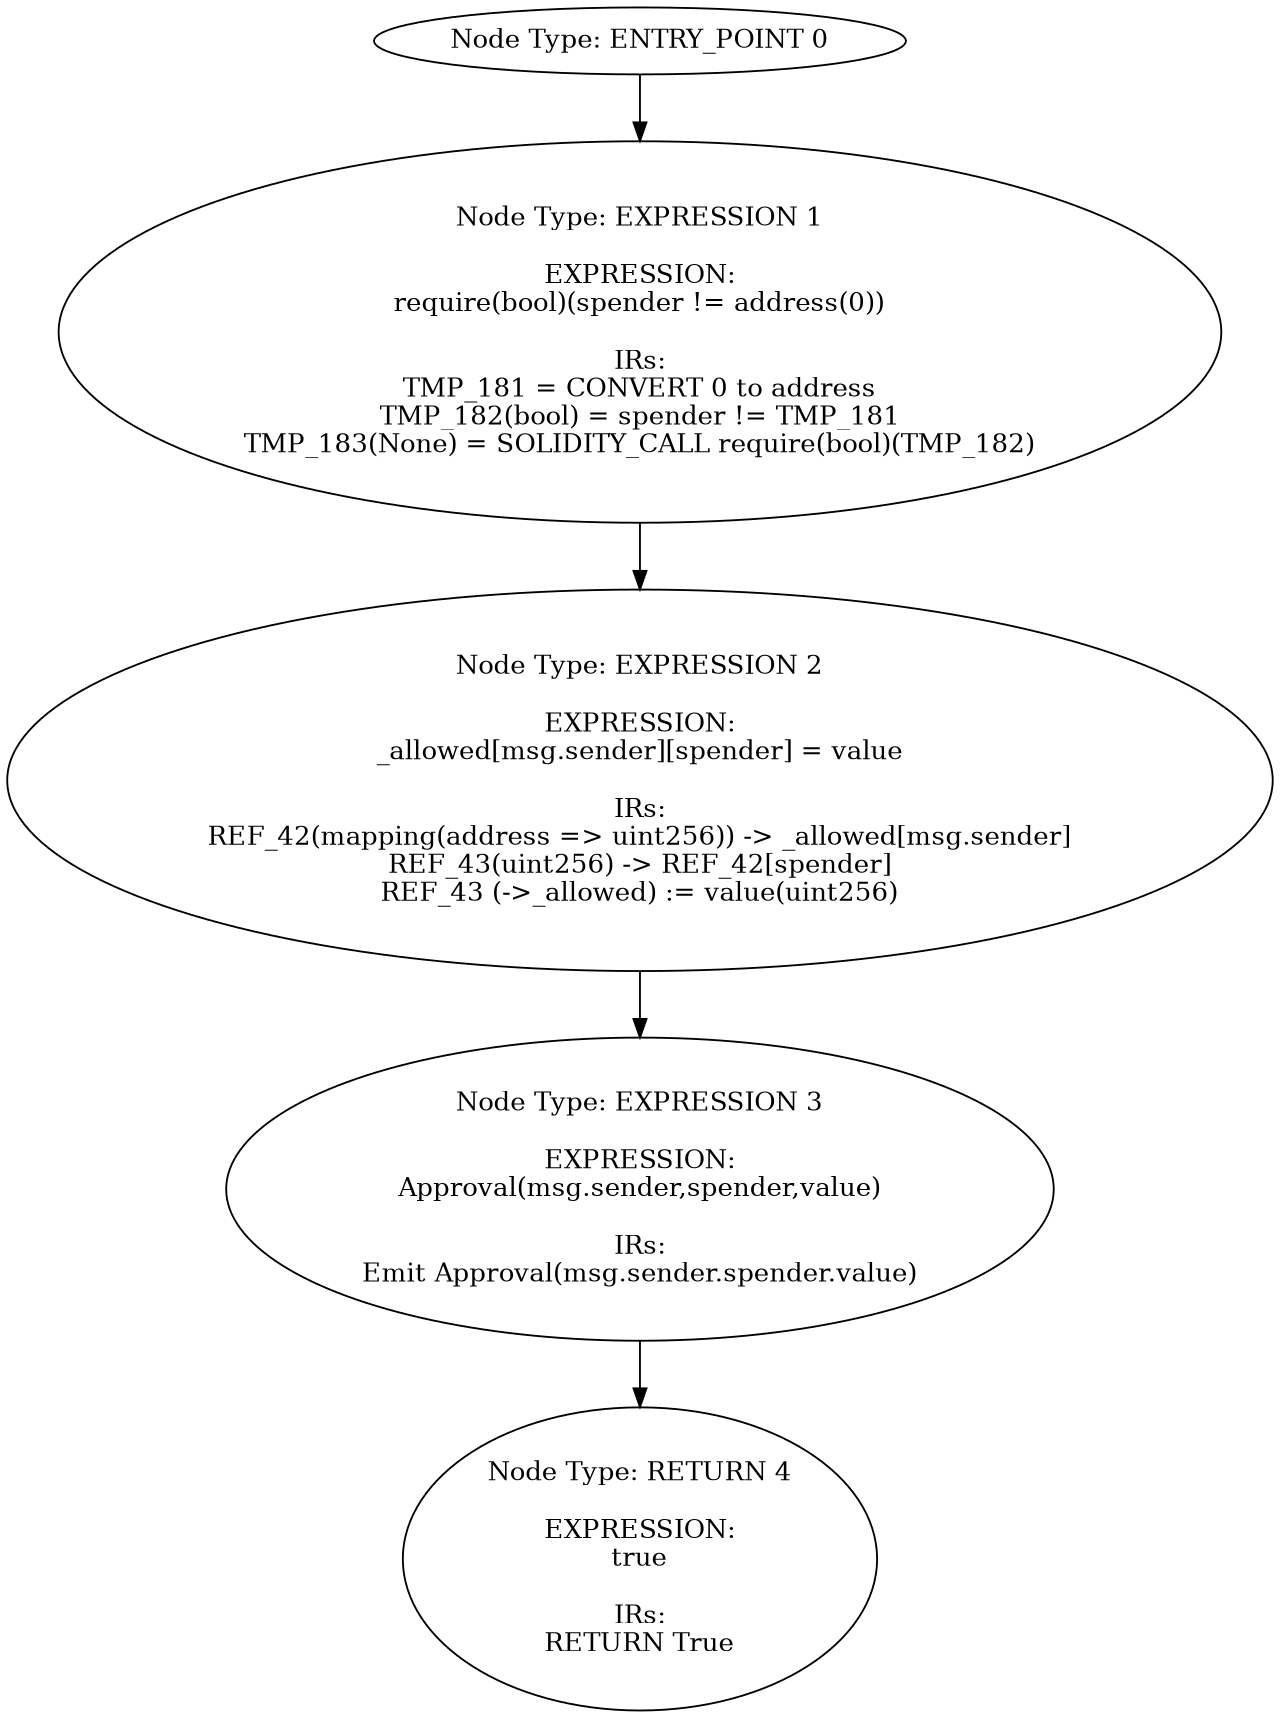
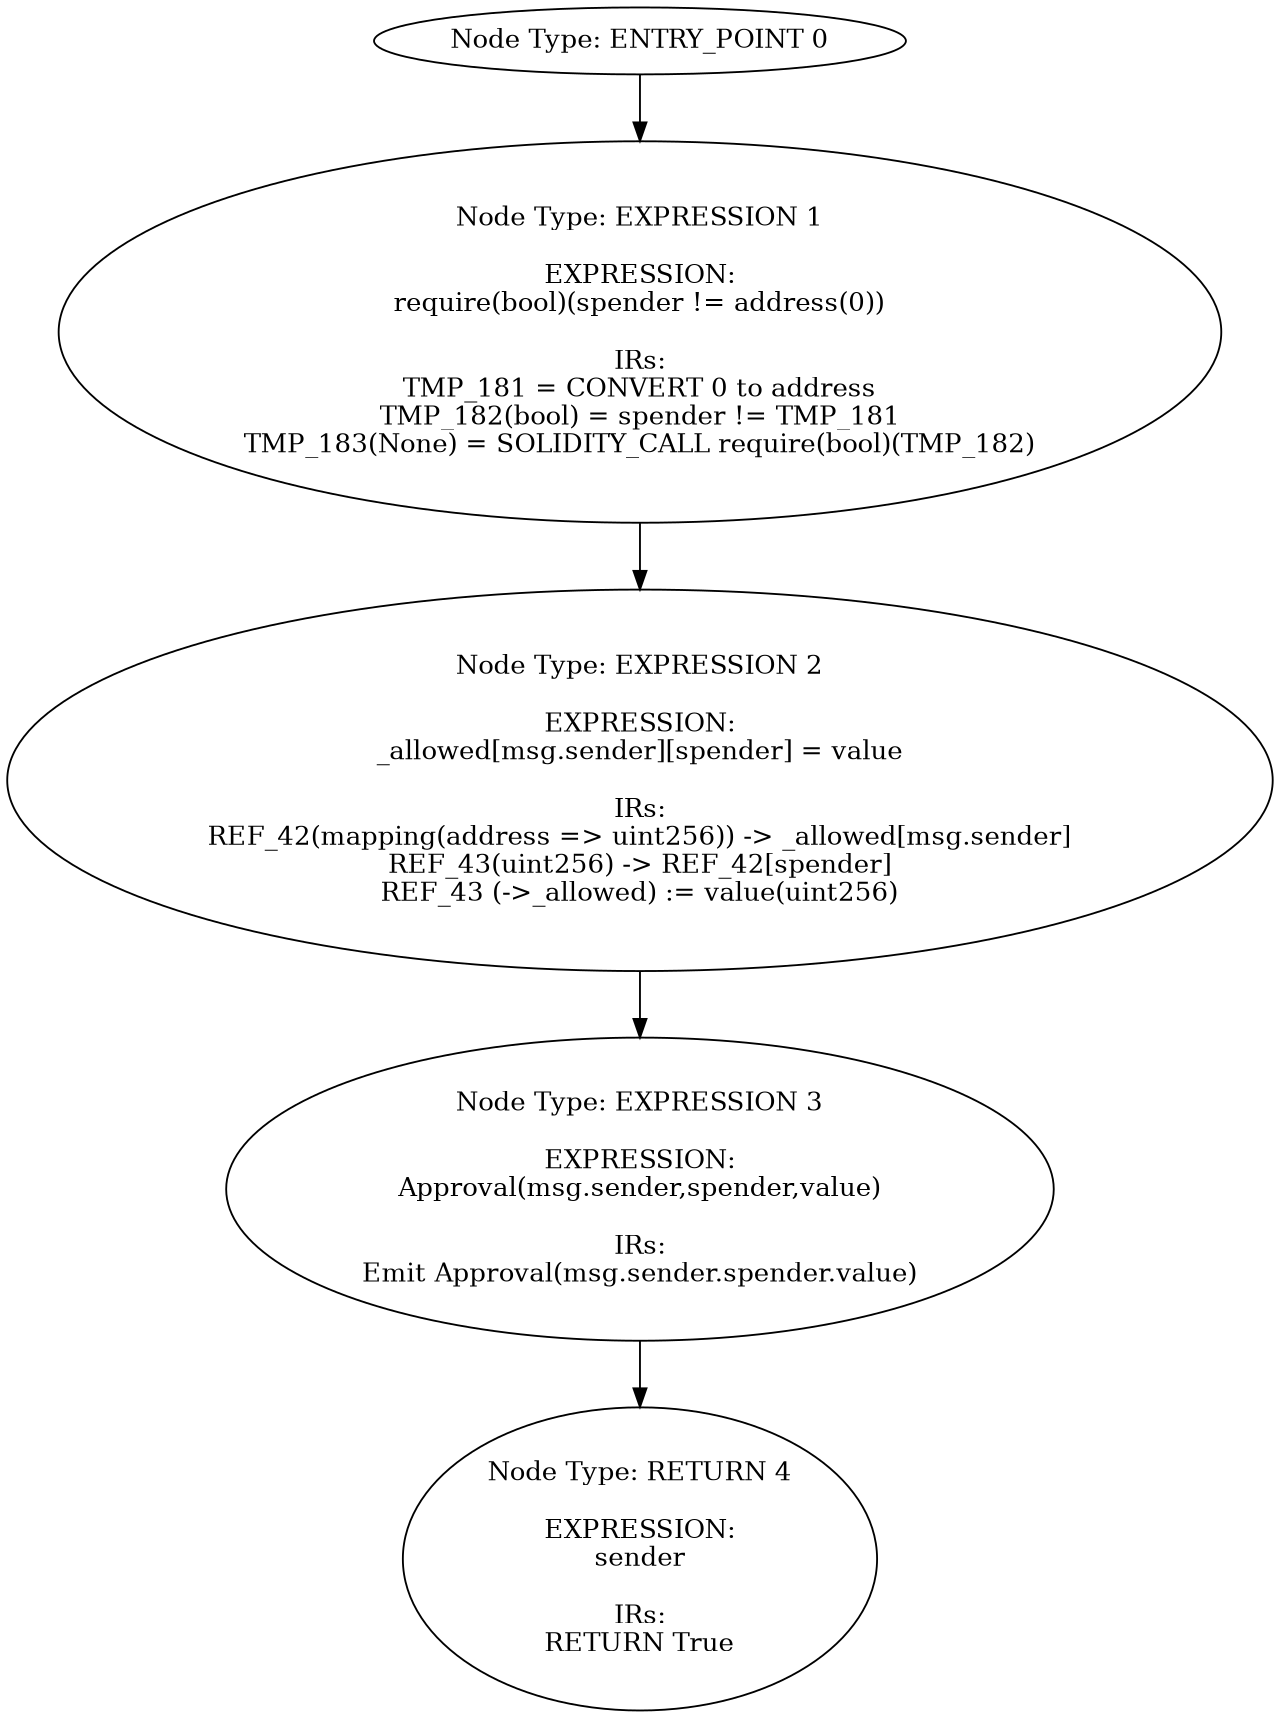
(640, 1559) -> (640, 1559)
